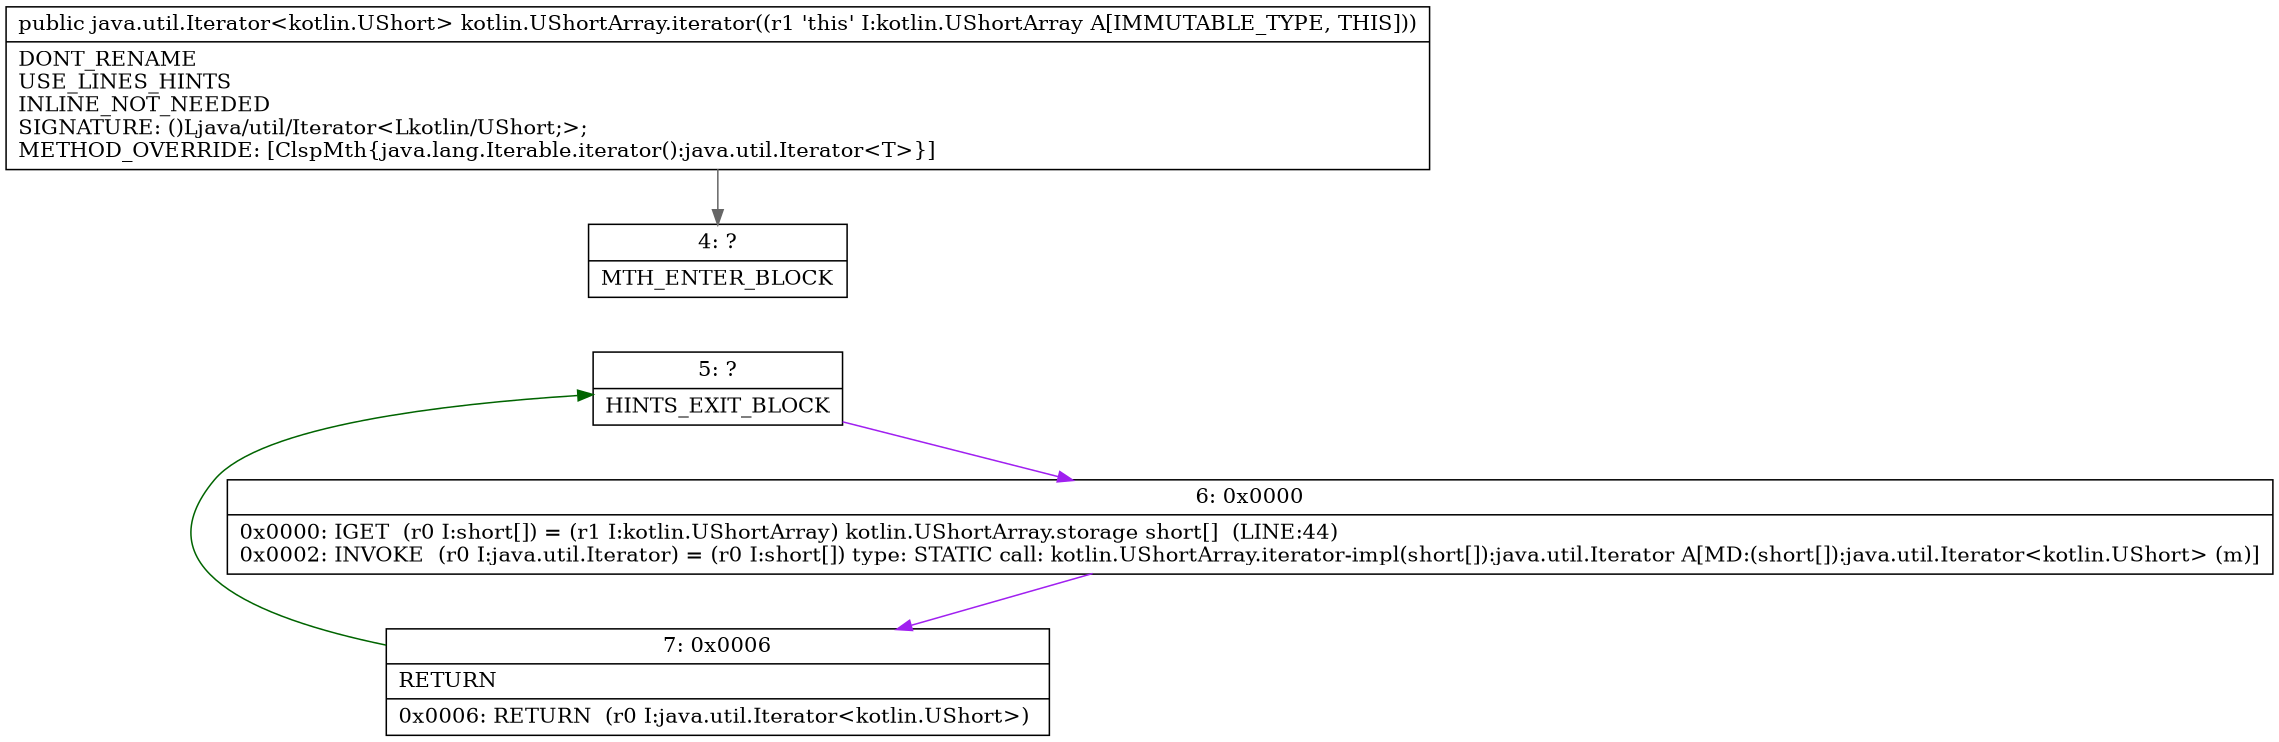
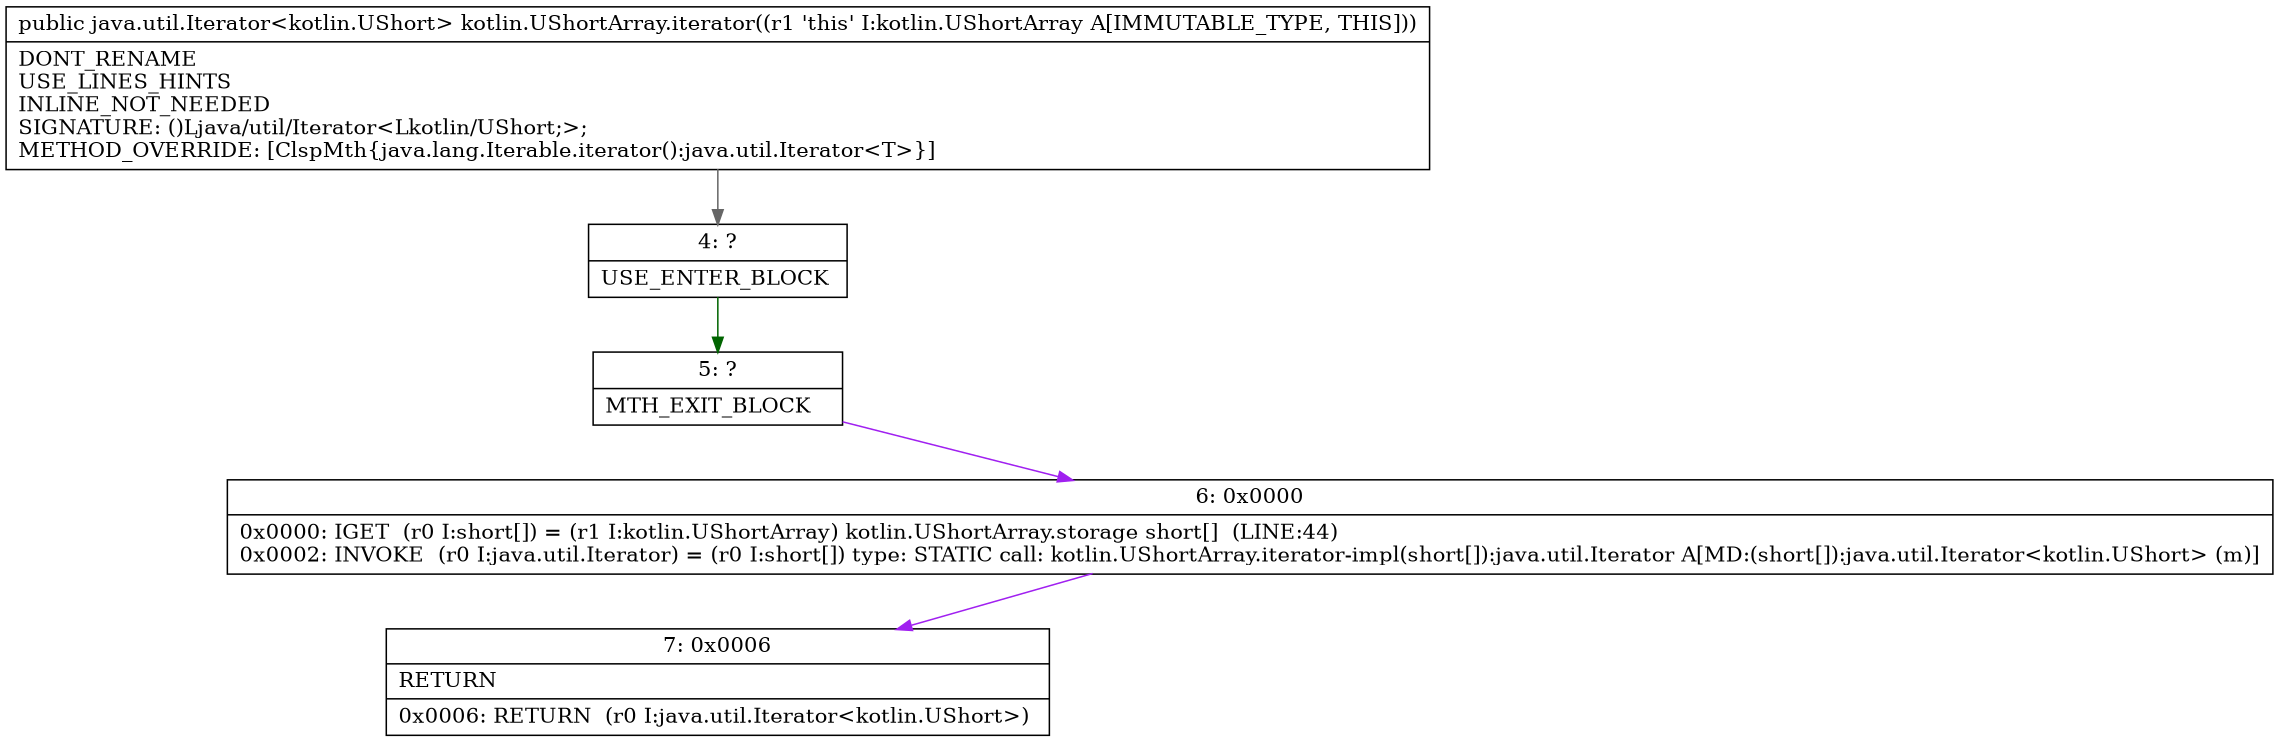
(718, 278) -> (716, 278)
(718, 406) -> (709, 406)
(247, 456) -> (718, 317)
